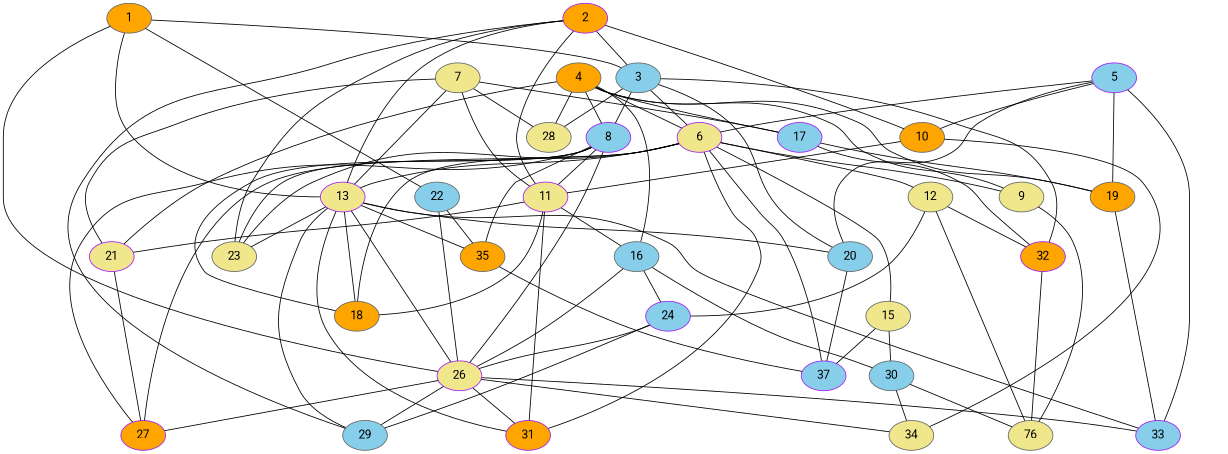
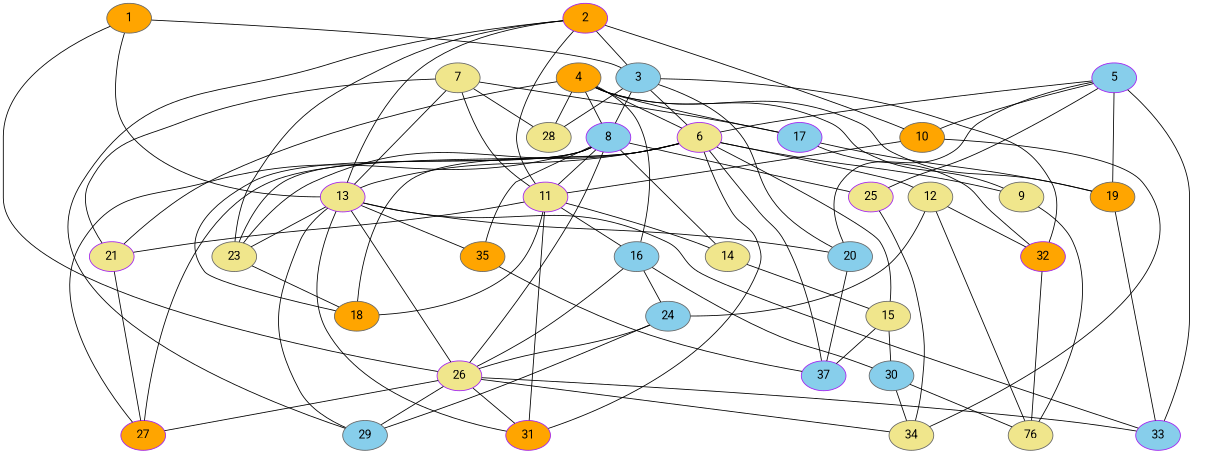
(437, 197) -> none
none -> (871, 197)
(350, 257) -> (296, 286)
none -> (728, 257)
(668, 316) -> (668, 316)
